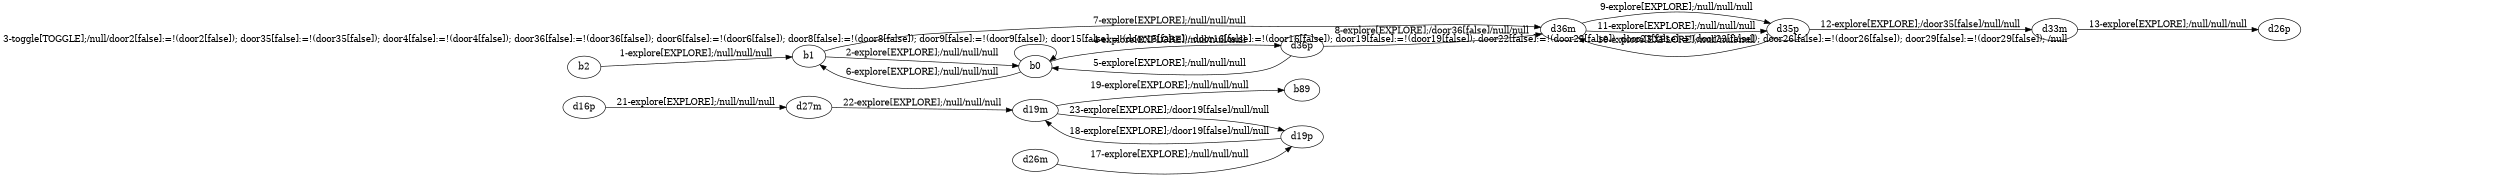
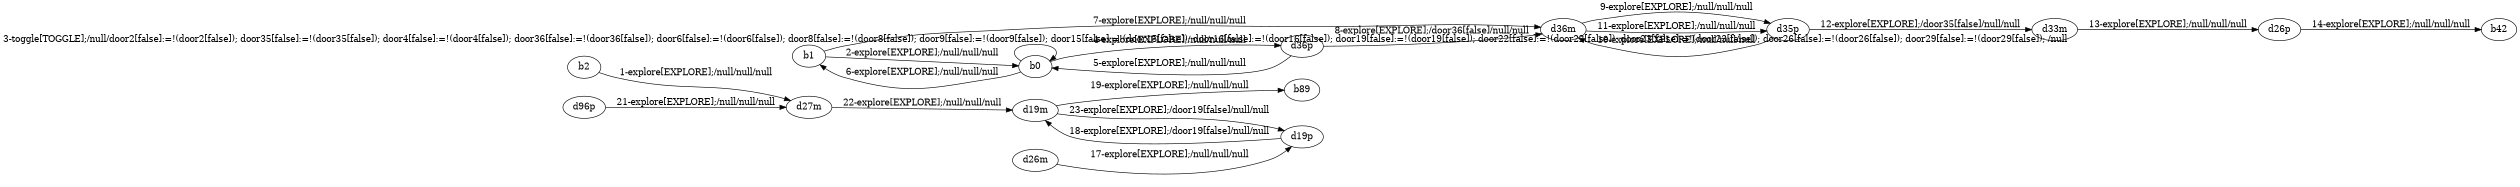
none -> (2499, 30)
(693, 62) -> (692, 87)
(584, 107) -> (584, 107)
